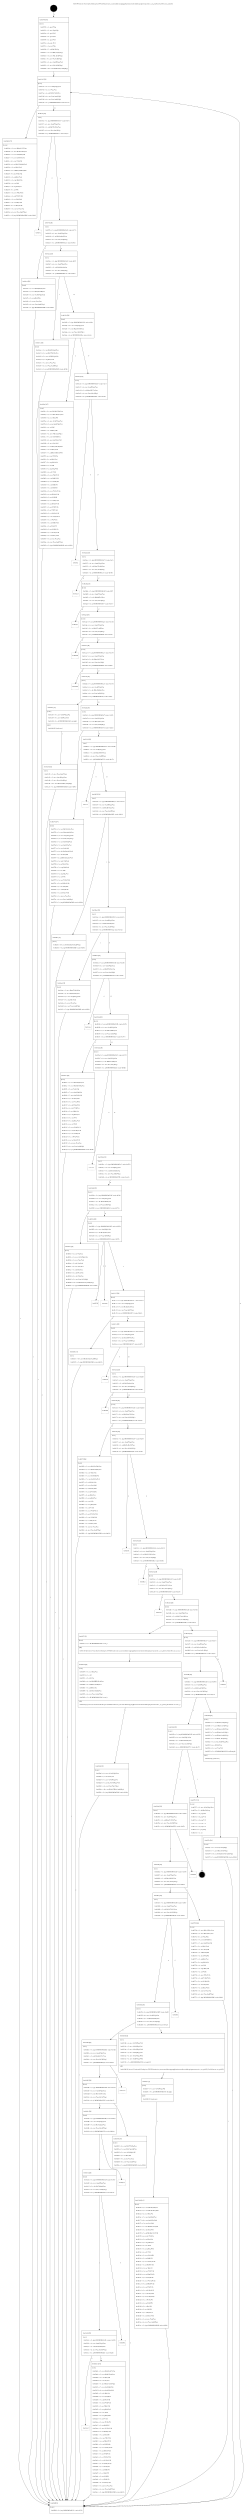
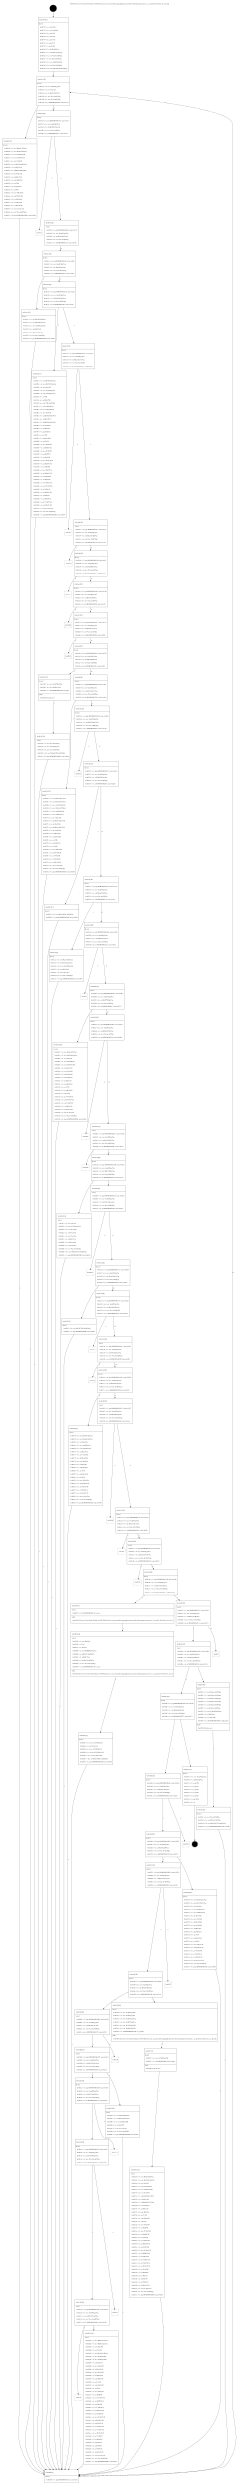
(38, 294) -> none
(100, 1271) -> (89, 1156)
